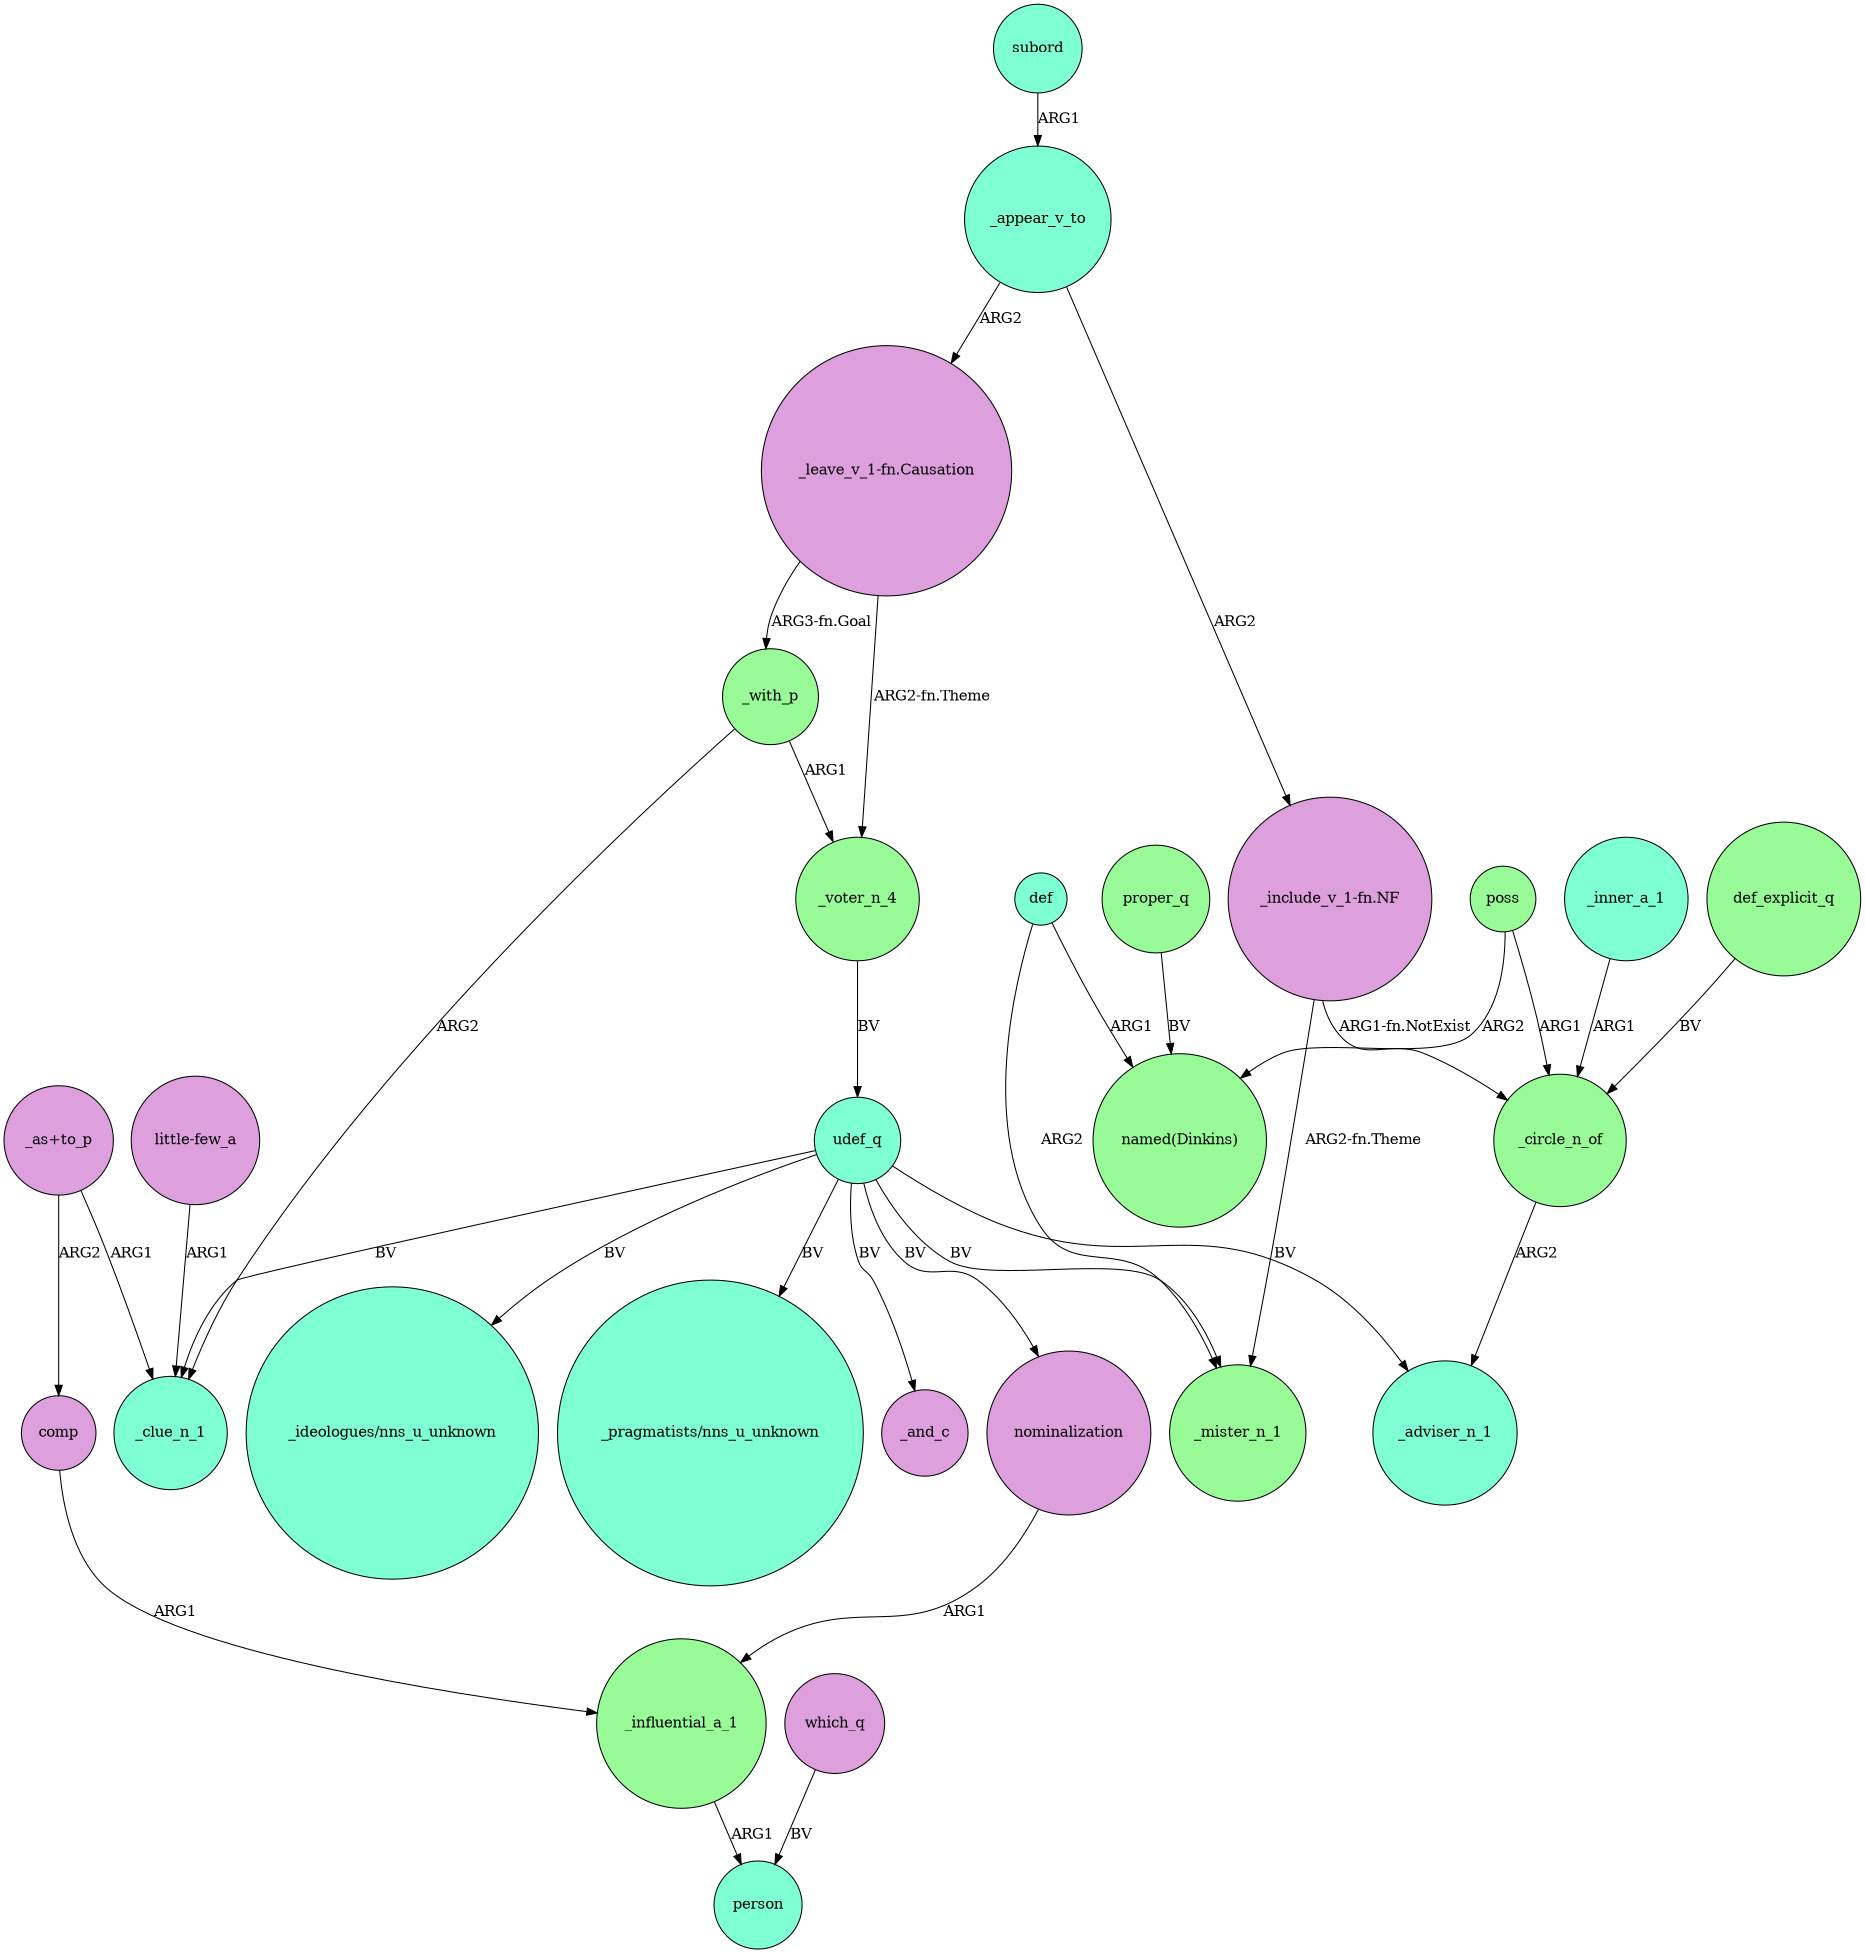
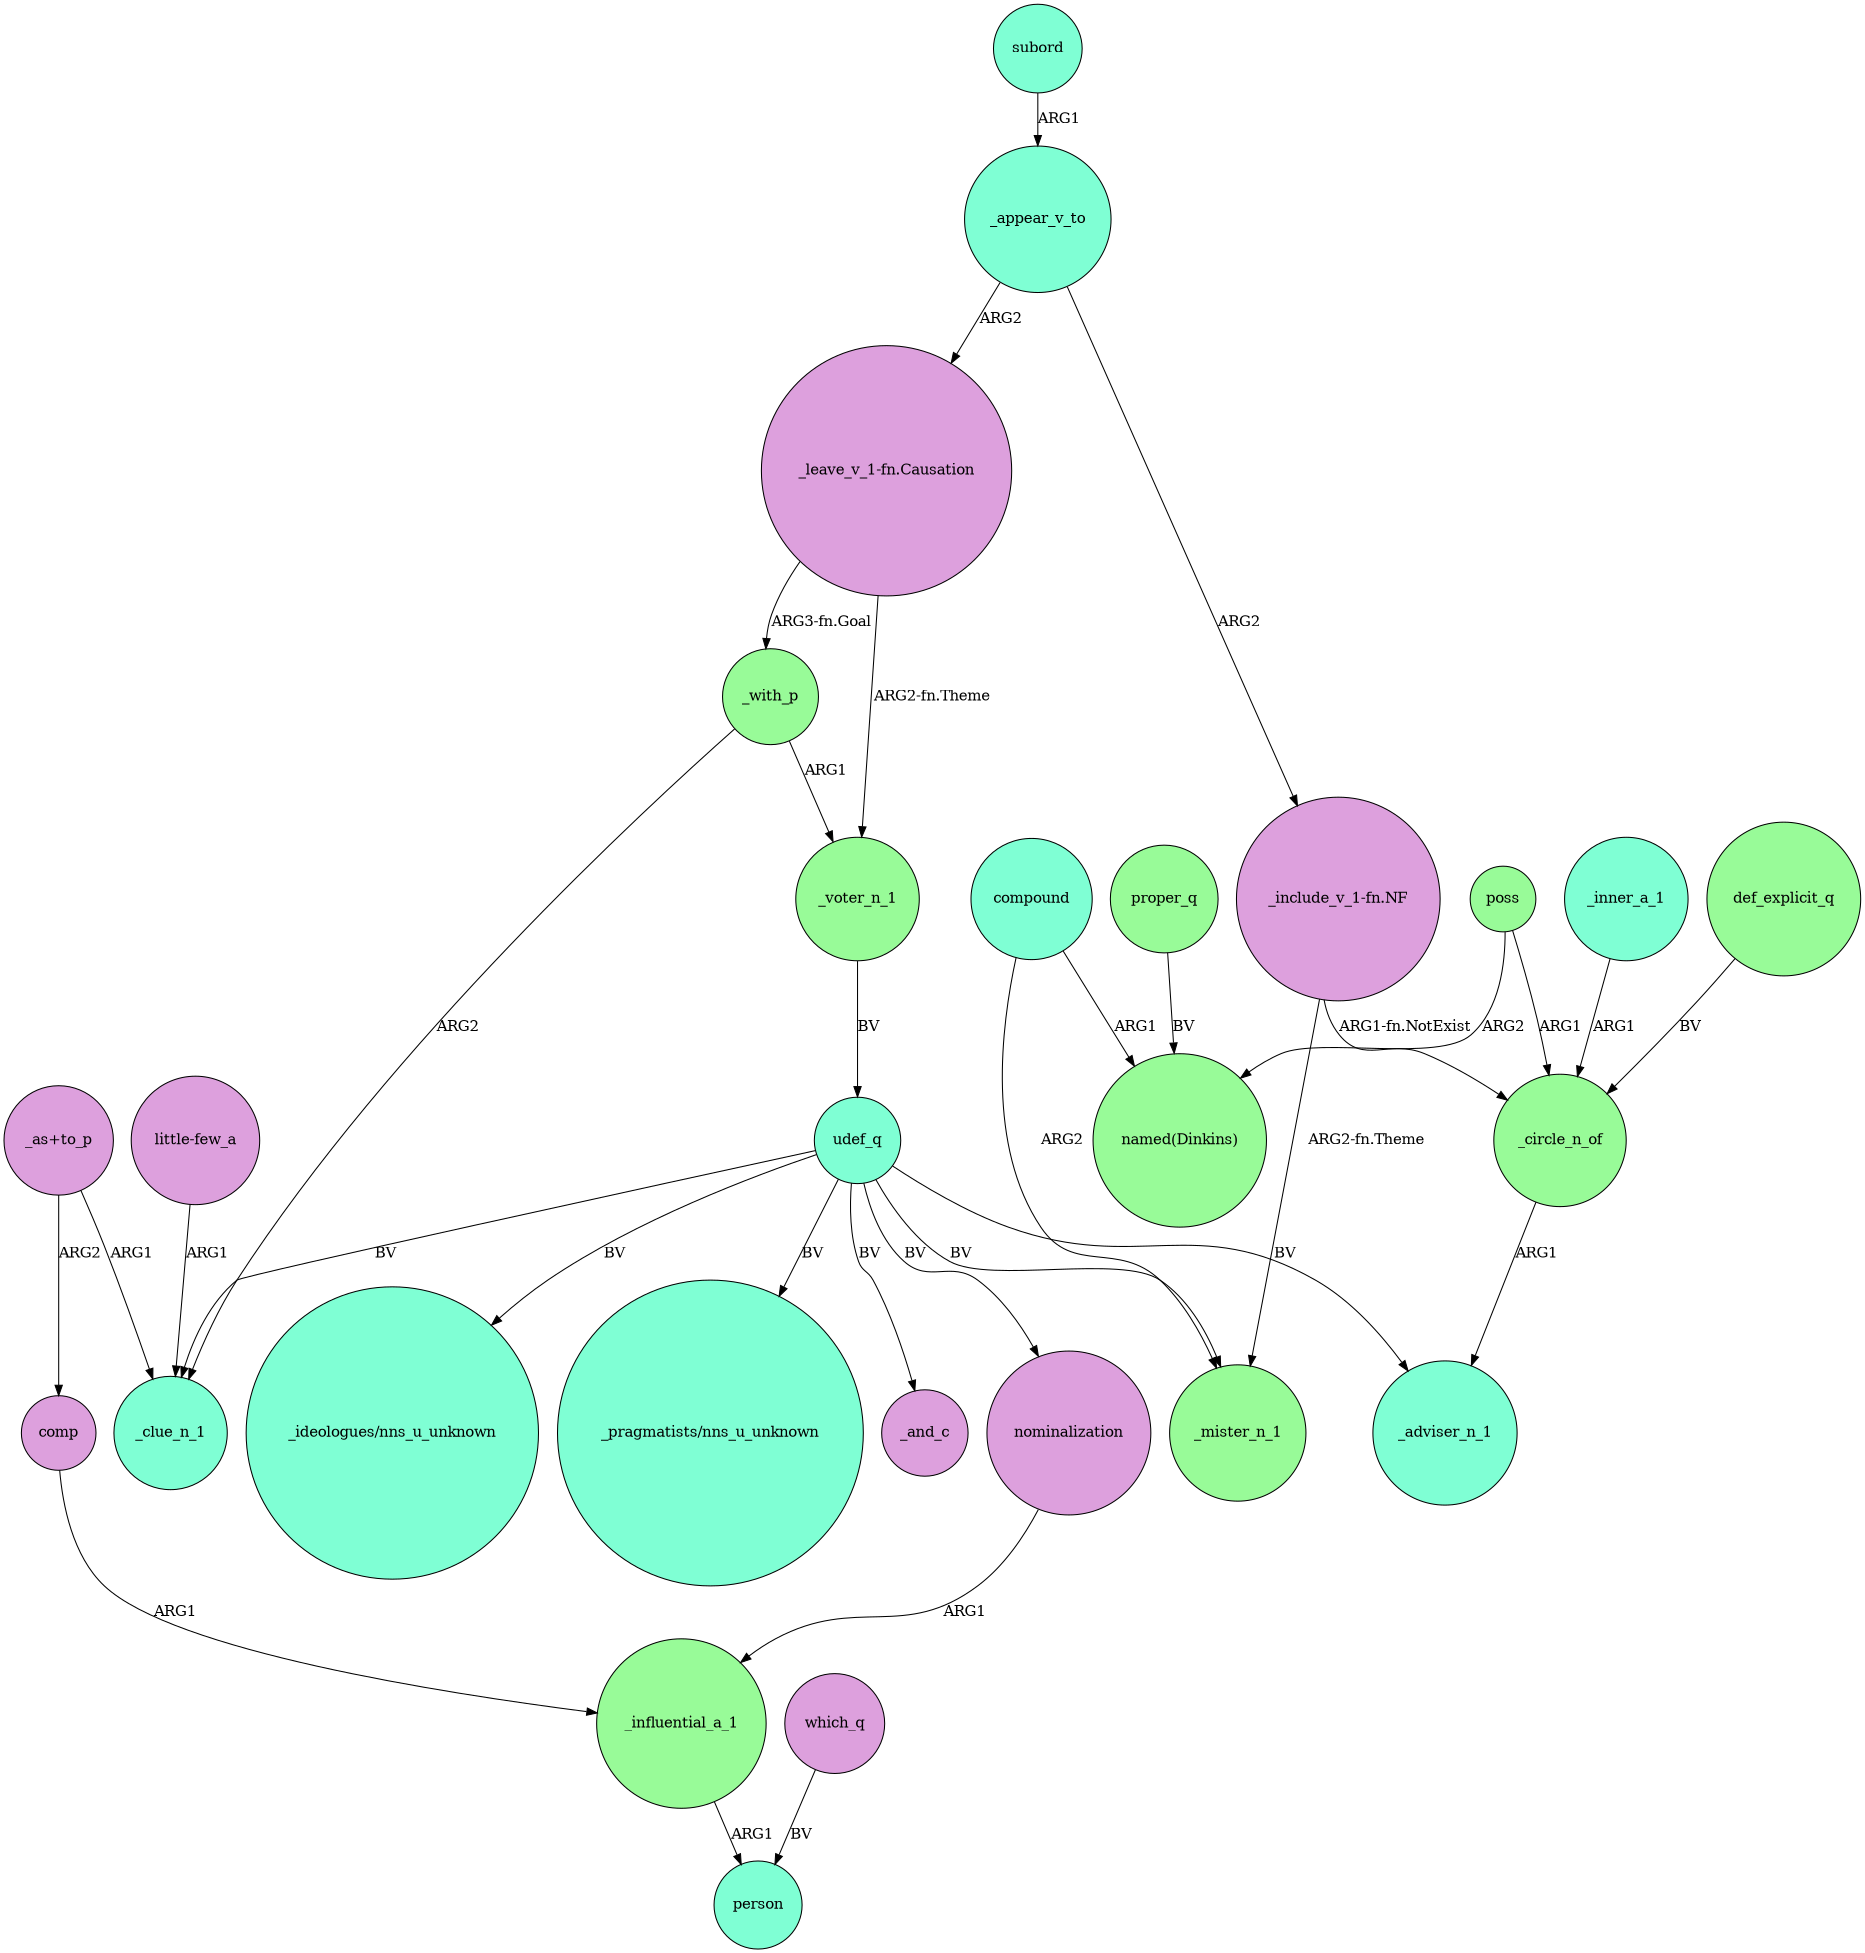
(858, 899) -> (858, 899)
(1041, 899) -> (1032, 899)
(1537, 1254) -> (1537, 1254)
